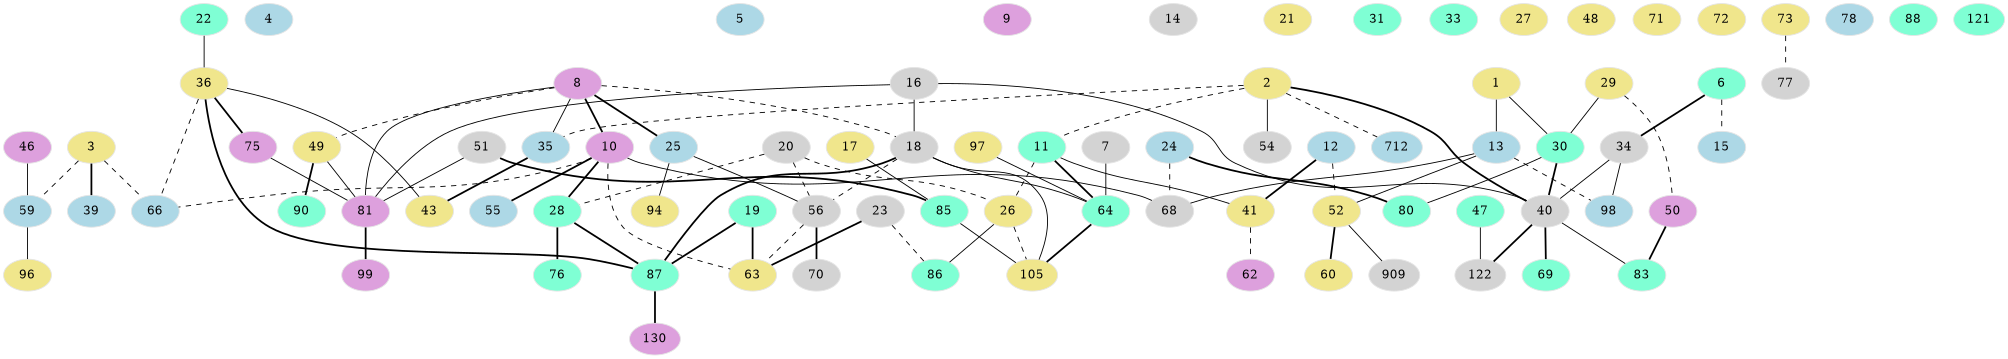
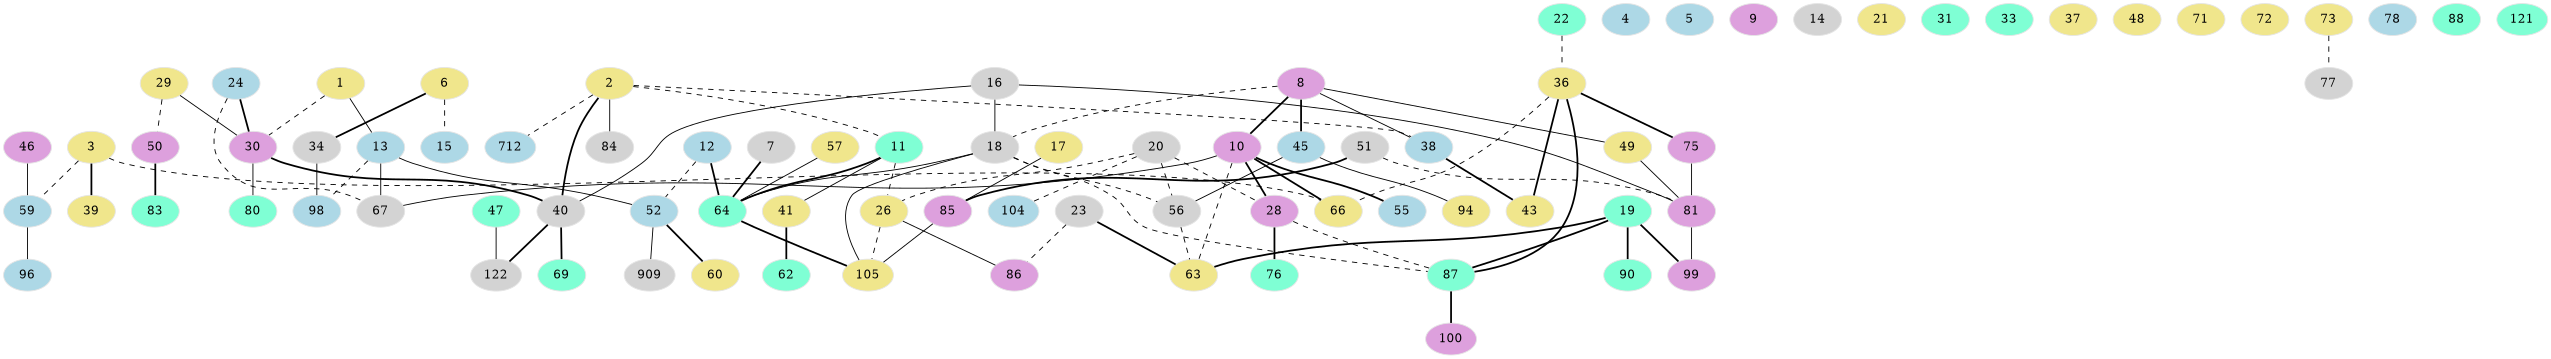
(1524, 20) -> (2073, 20)
(204, 52) -> (1562, 52)
(1722, 83) -> (445, 83)
(1528, 115) -> (297, 115)
(390, 121) -> (1464, 115)
(334, 123) -> (1547, 145)
(395, 126) -> none
(546, 147) -> (1429, 147)
(674, 147) -> (1301, 147)
(978, 147) -> (835, 147)
(1267, 147) -> (610, 147)
(1560, 147) -> (253, 147)
(1243, 173) -> (245, 115)
(311, 174) -> (1628, 243)
(1297, 174) -> (713, 174)
(424, 179) -> (1528, 179)
(1106, 179) -> (752, 172)
(1585, 179) -> none
(739, 186) -> (1200, 240)
(397, 188) -> (1288, 179)
(91, 211) -> (91, 211)
(155, 211) -> (1338, 211)
(557, 211) -> (1274, 211)
(944, 211) -> (948, 211)
none -> (1014, 211)
(1170, 211) -> (381, 211)
(1337, 211) -> (654, 211)
(366, 242) -> (1692, 243)
(606, 243) -> (1367, 249)
(1250, 243) -> (786, 247)
(1594, 243) -> none
none -> (1660, 243)
(28, 275) -> (28, 275)
(816, 275) -> none
(935, 275) -> (1014, 275)
(1250, 275) -> (786, 275)
(655, 339) -> (1451, 339)
